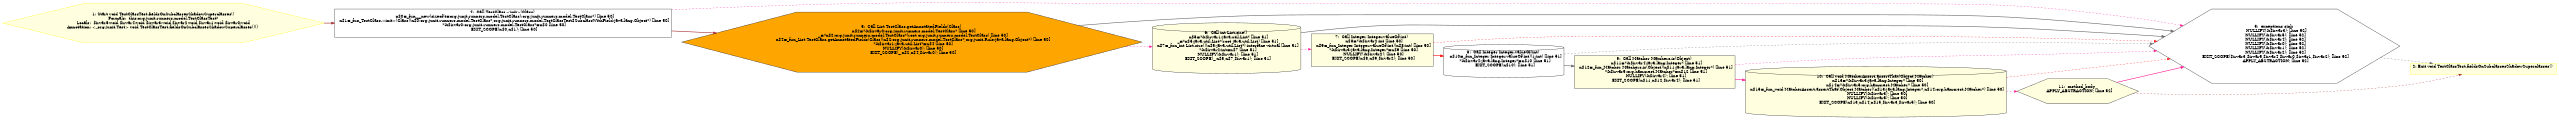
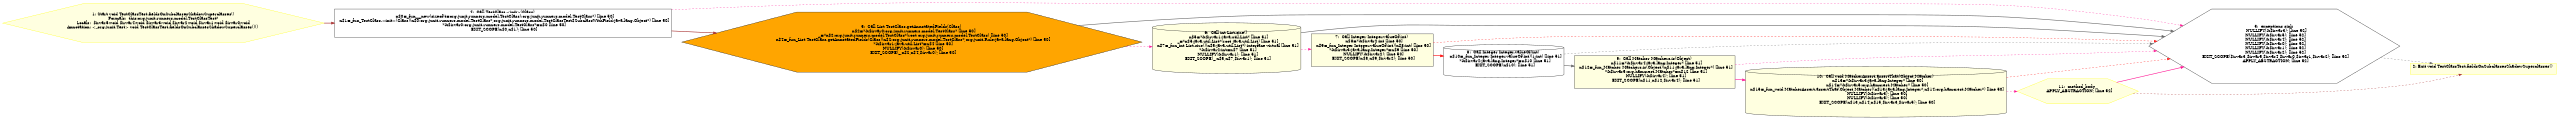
(2078, 91) -> (2078, 91)
